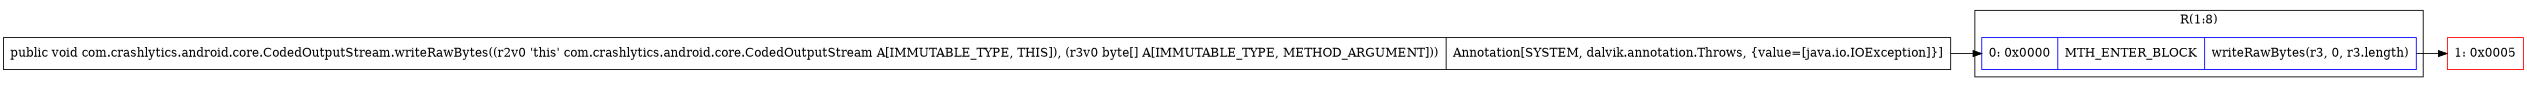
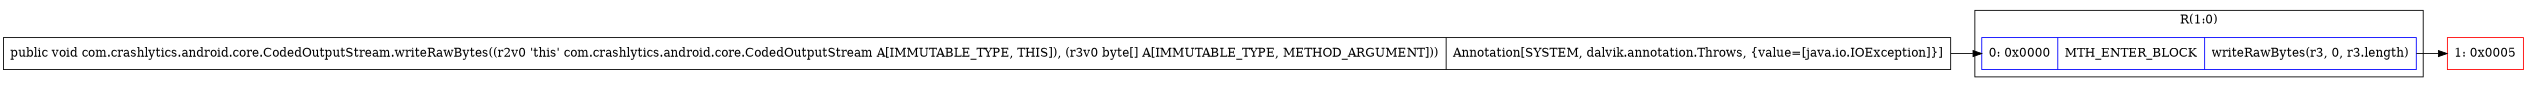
(2199, 20) -> (2199, 20)
